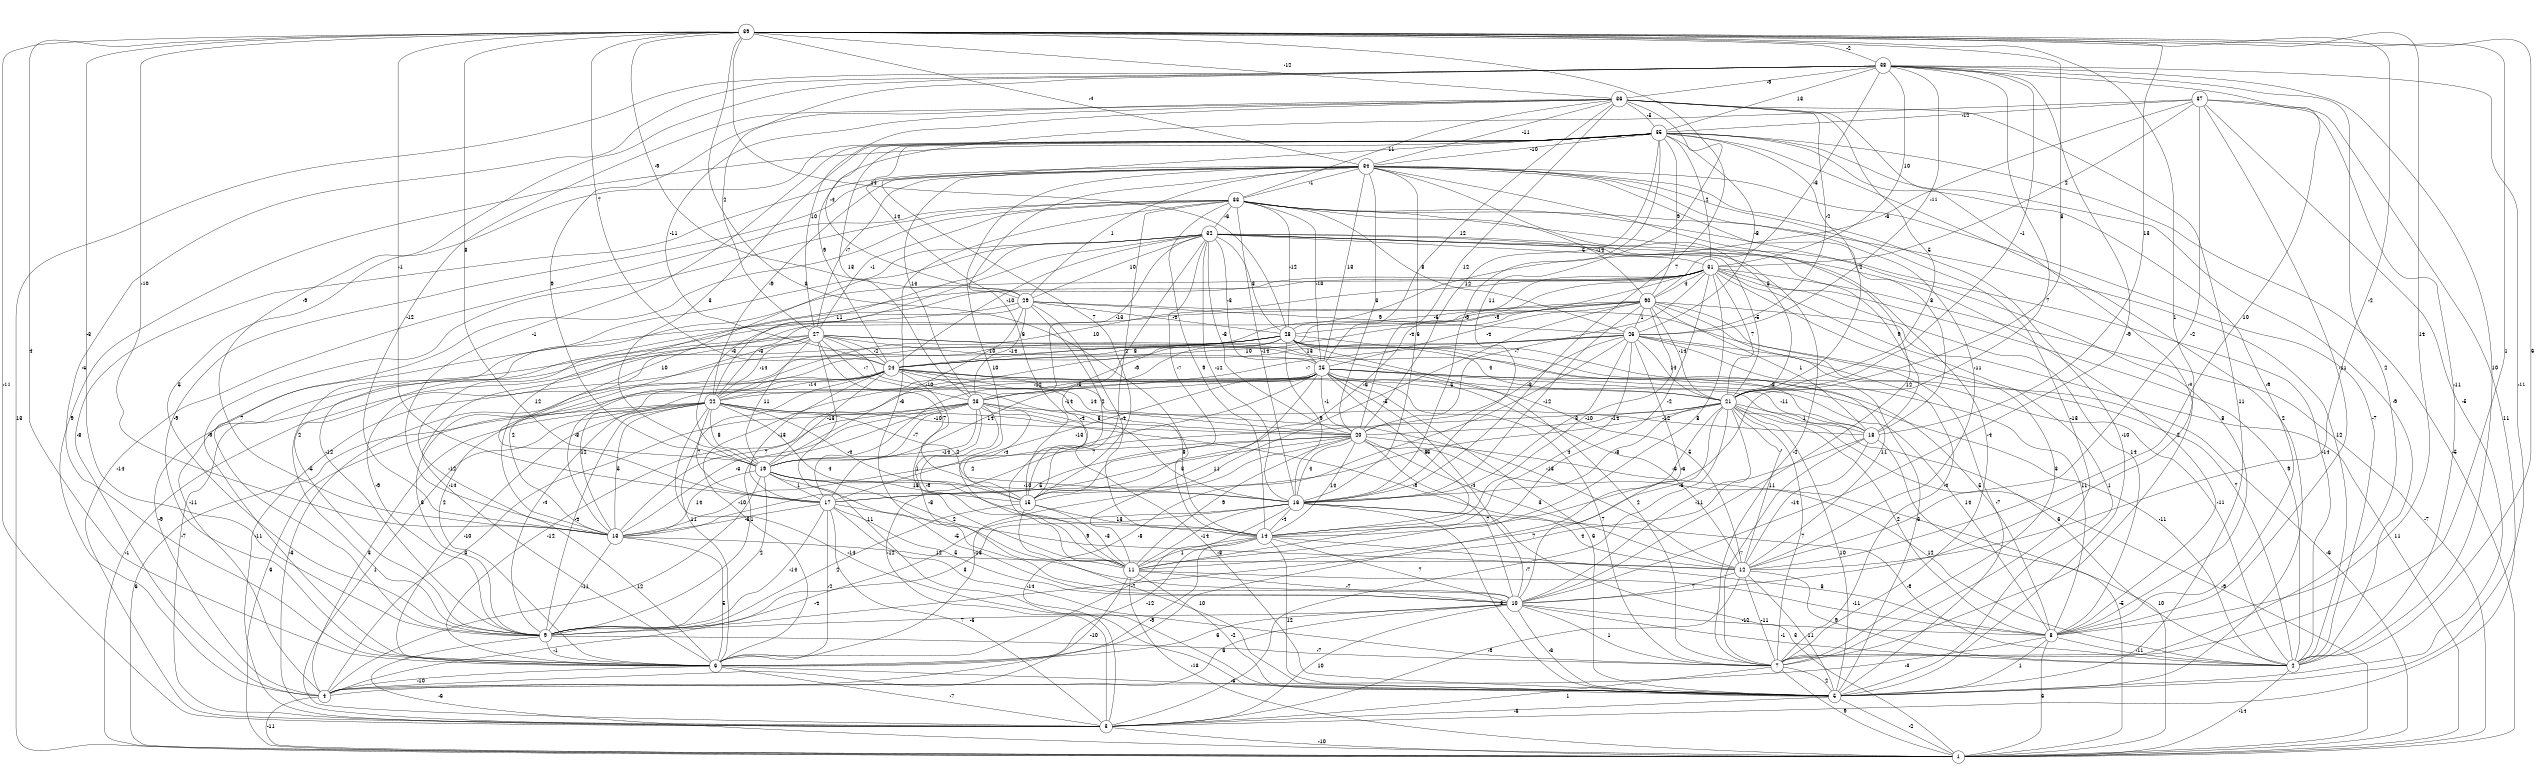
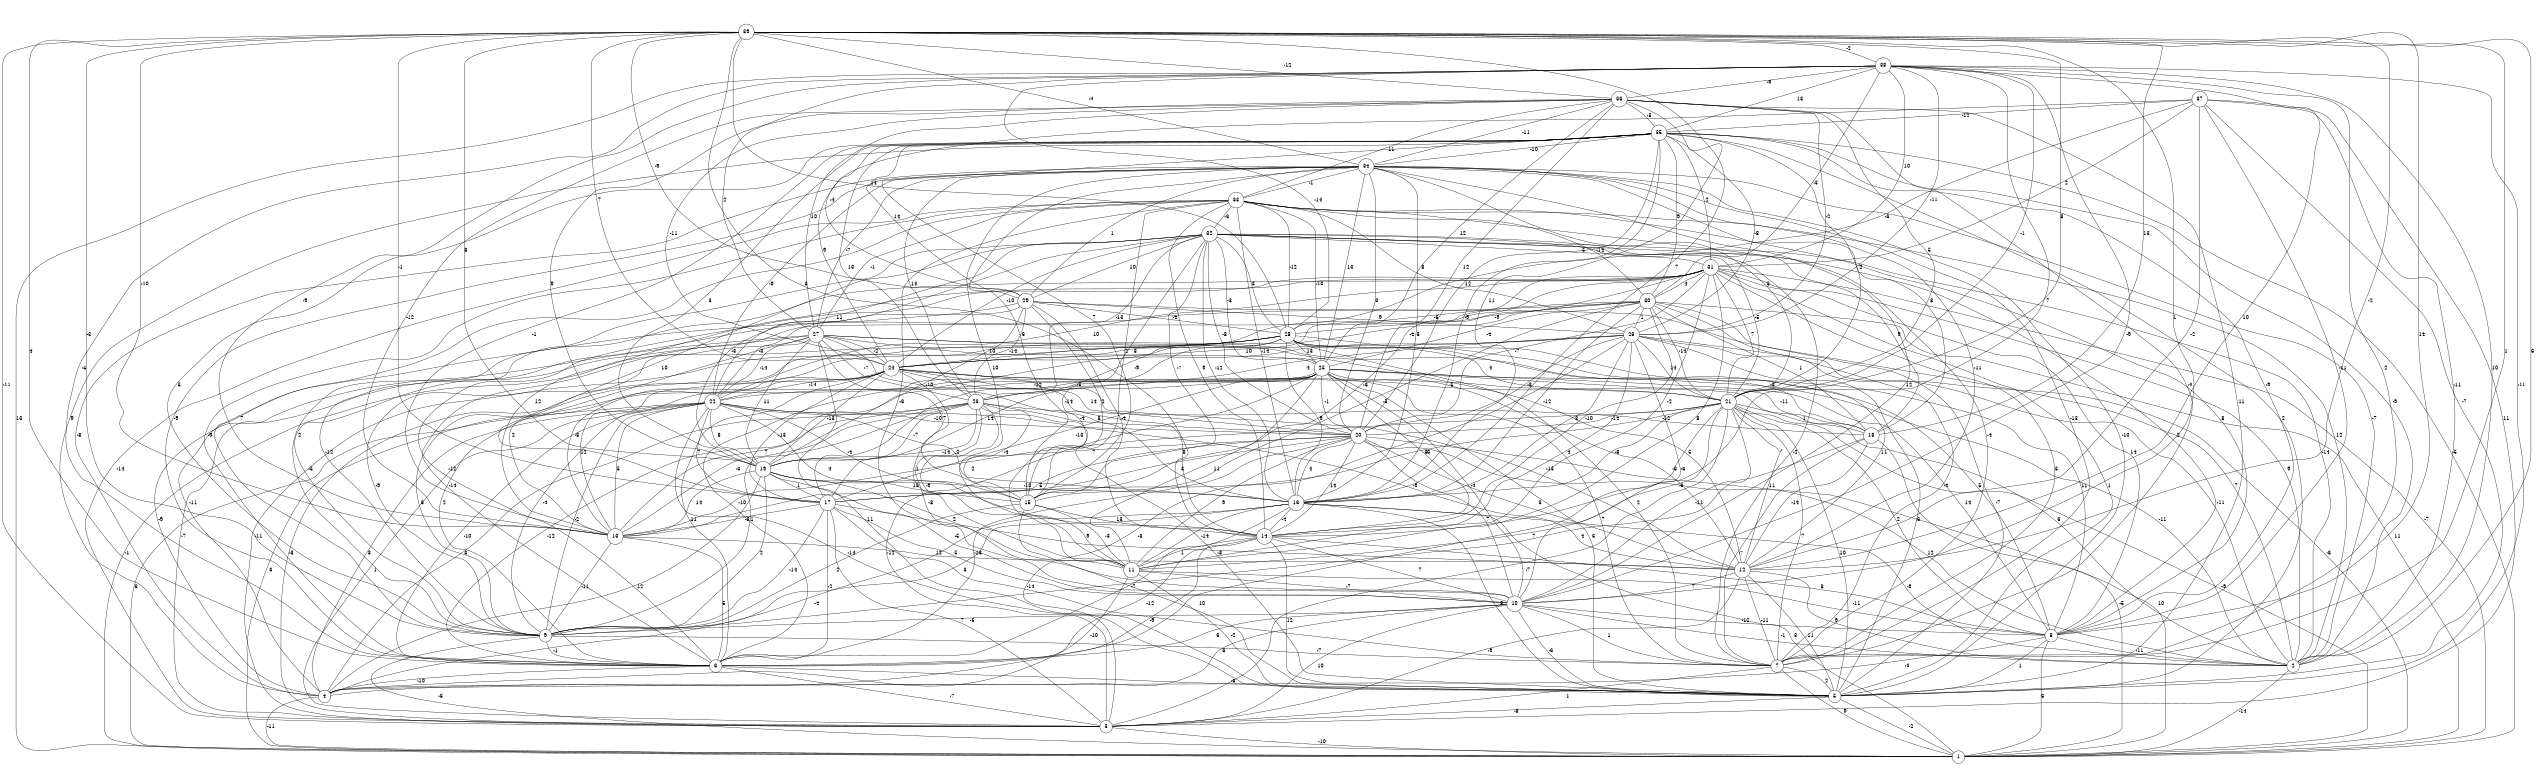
none -> (1195, 79)
(1648, 301) -> (1648, 301)
(1308, 368) -> (1308, 368)
(2464, 402) -> (2464, 402)
(577, 520) -> (577, 520)
(1508, 737) -> none
